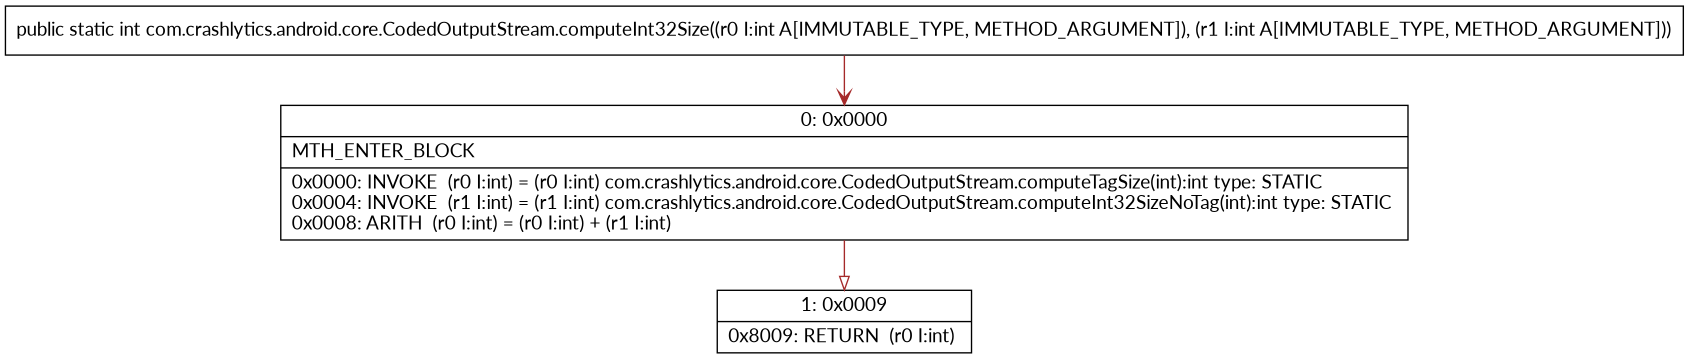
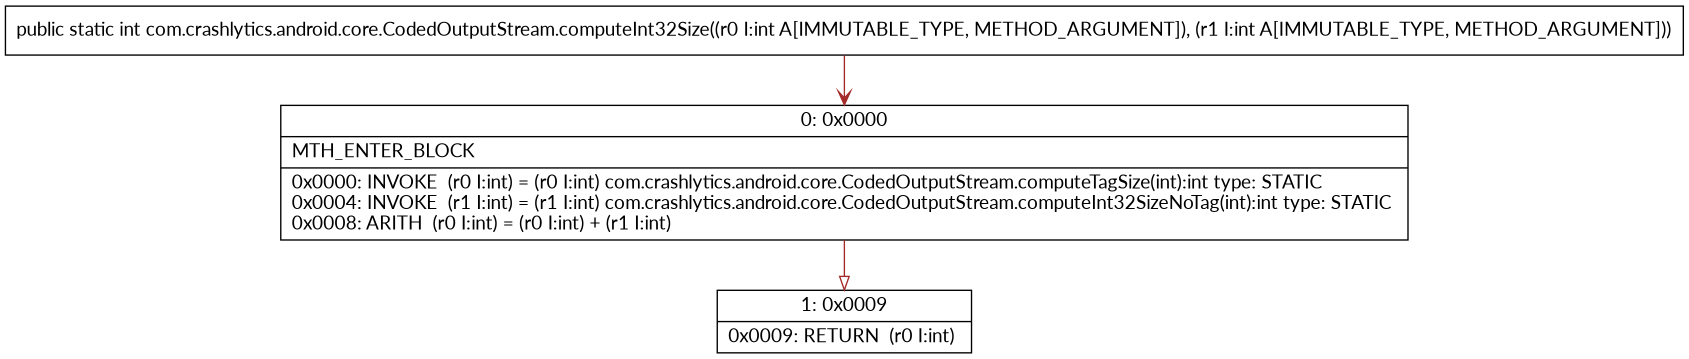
(844, 337) -> (844, 337)
